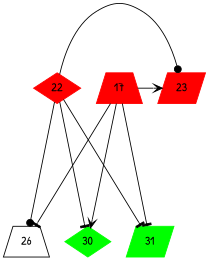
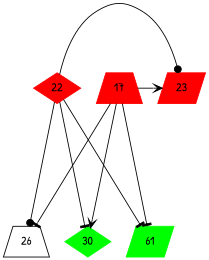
(150, 242) -> (150, 242)
